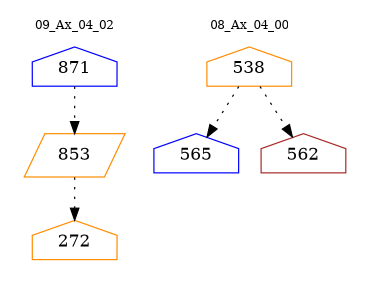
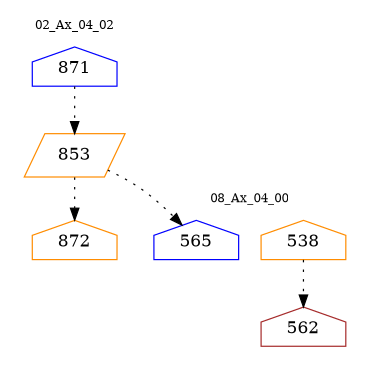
(75, 26) -> (75, 26)
(226, 106) -> (152, 197)
(75, 242) -> (75, 242)
